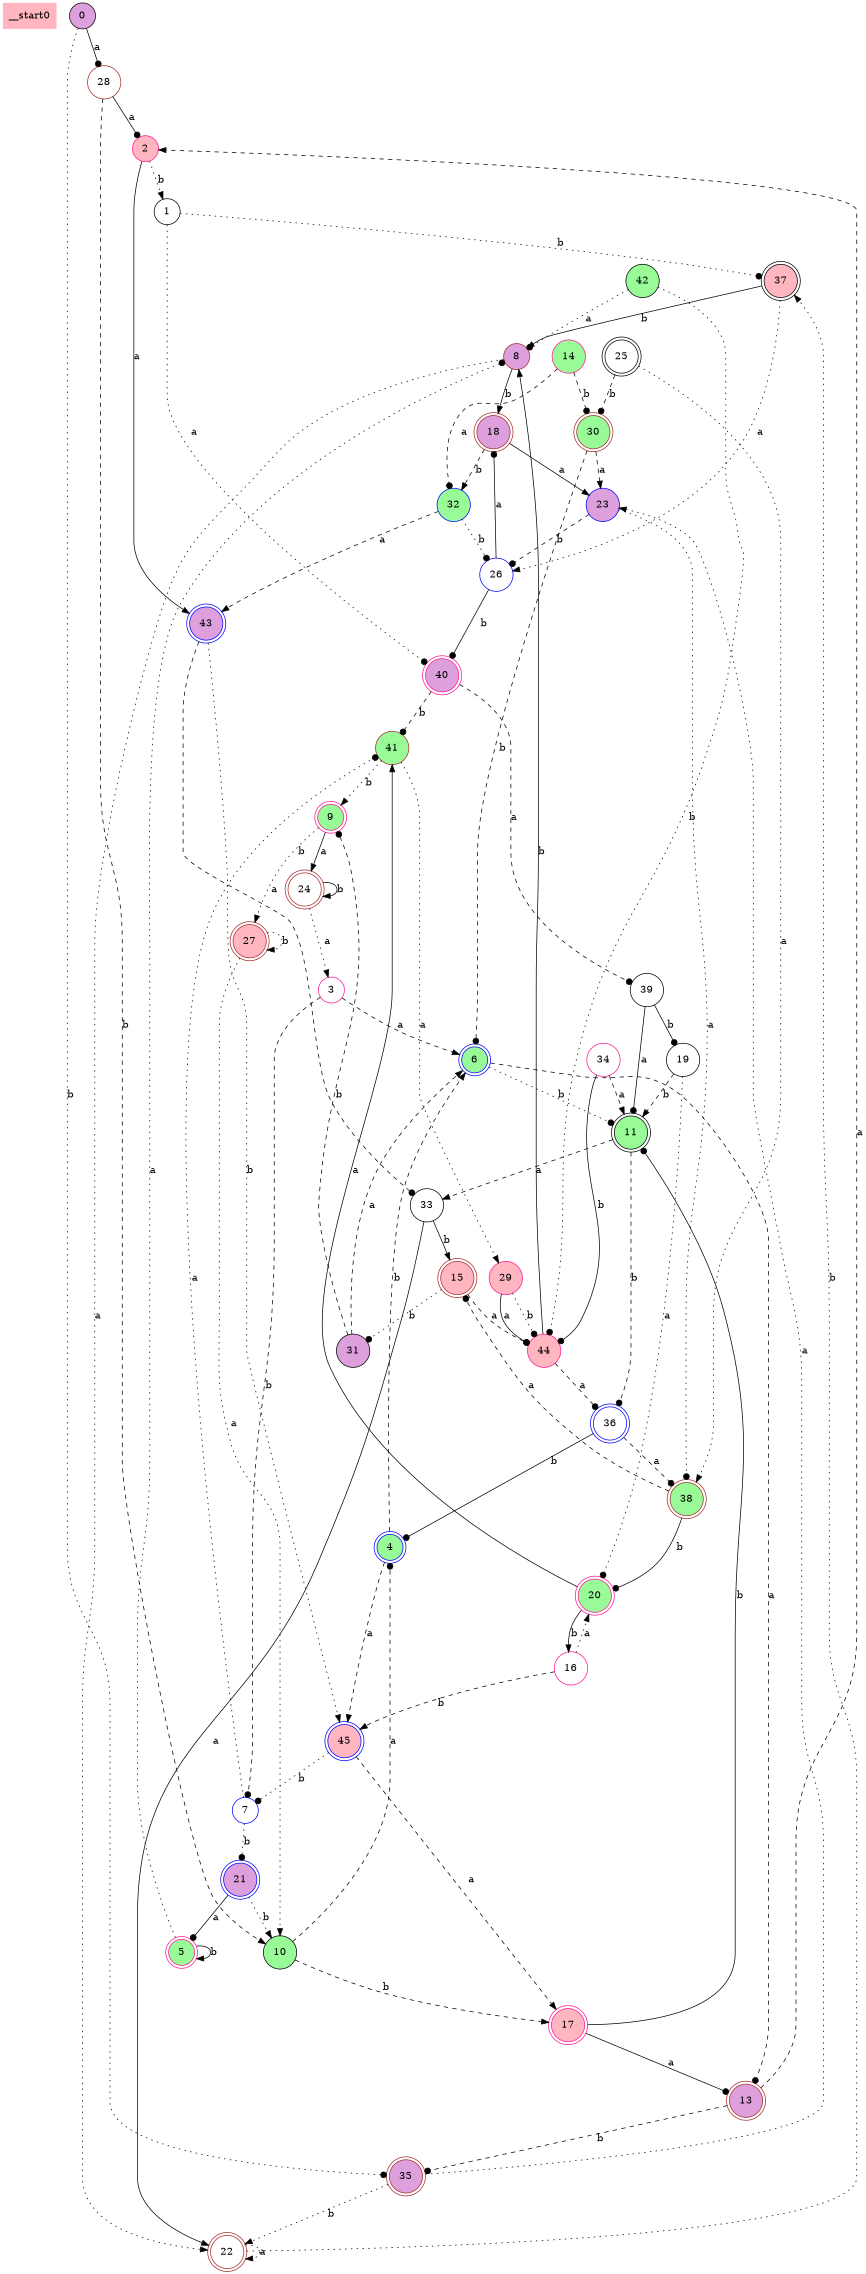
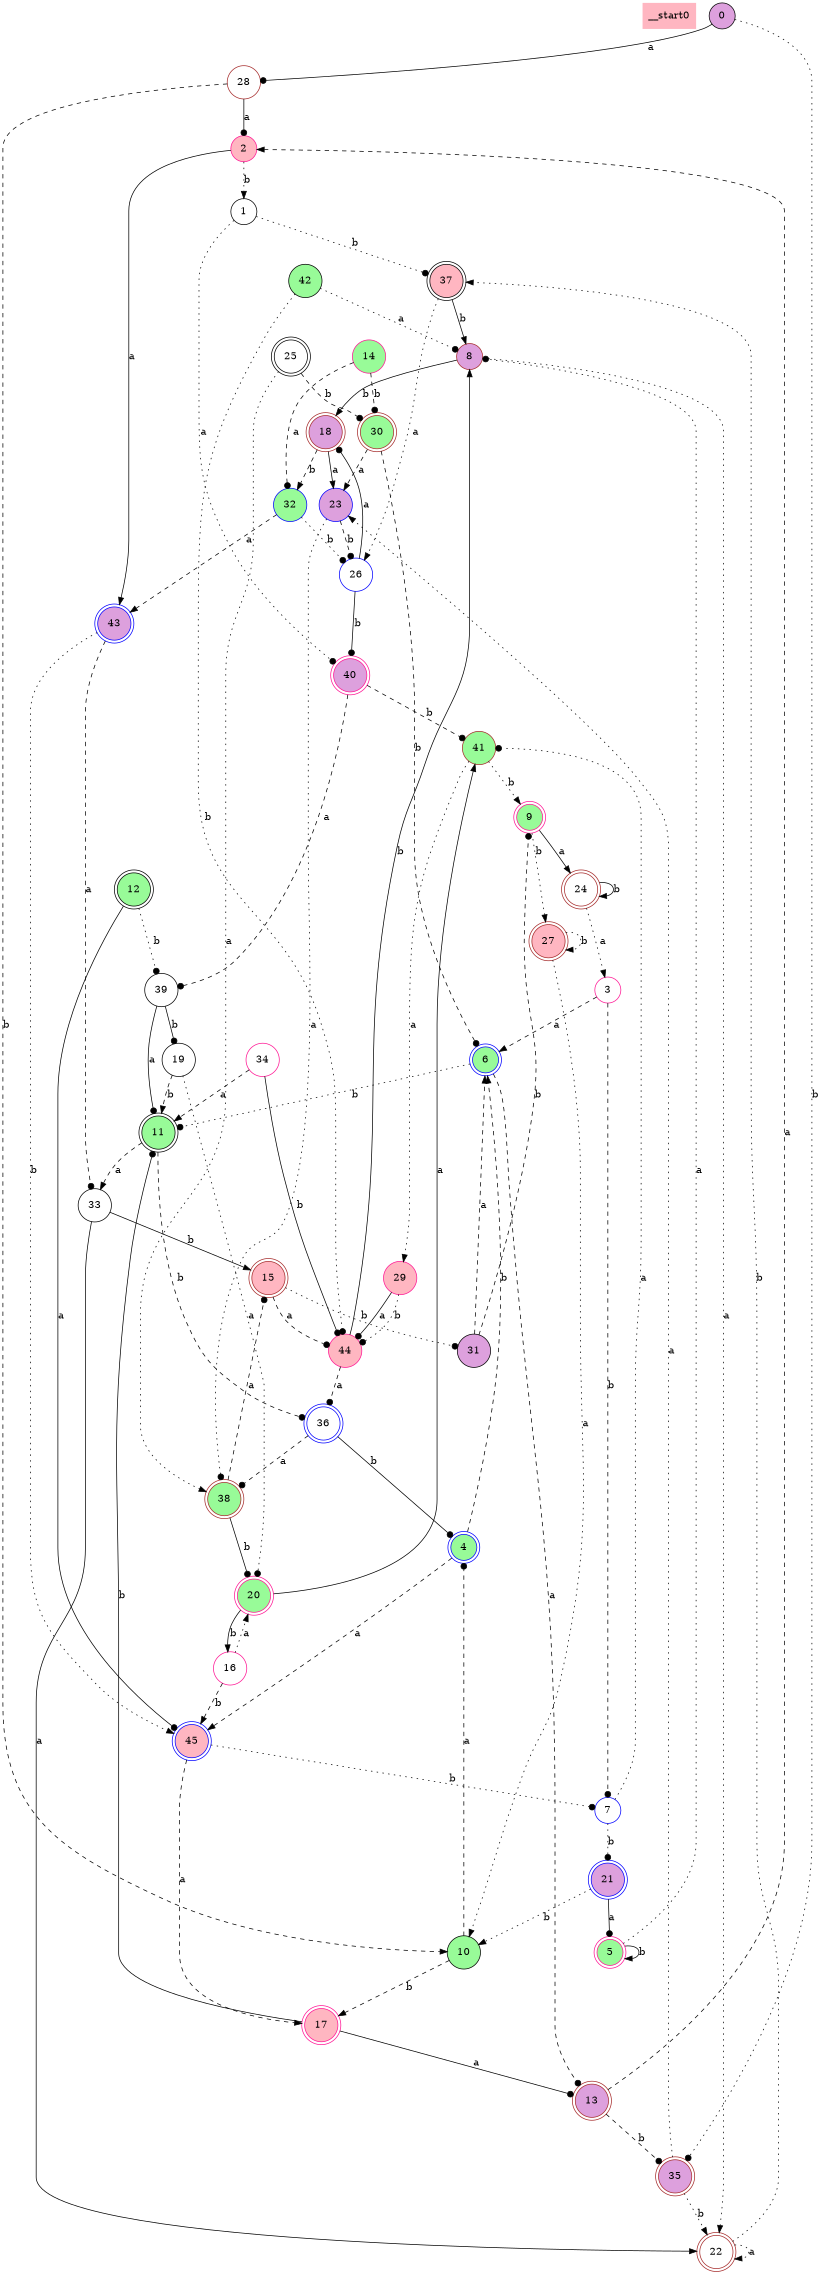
none -> (134, 889)
